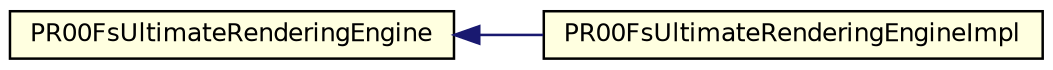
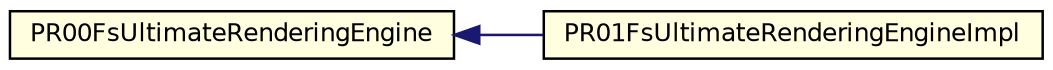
(793, 35) -> (793, 35)
